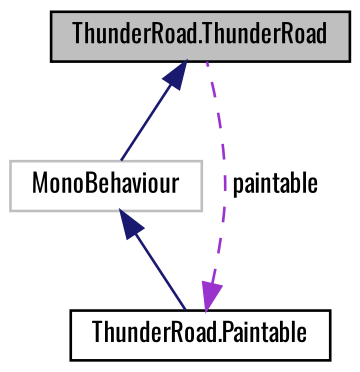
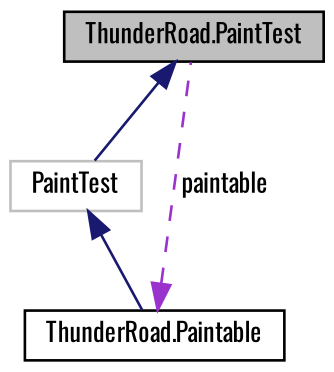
(200, 37) -> (194, 37)
(106, 186) -> (76, 186)
